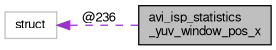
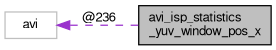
(31, 25) -> (31, 25)
